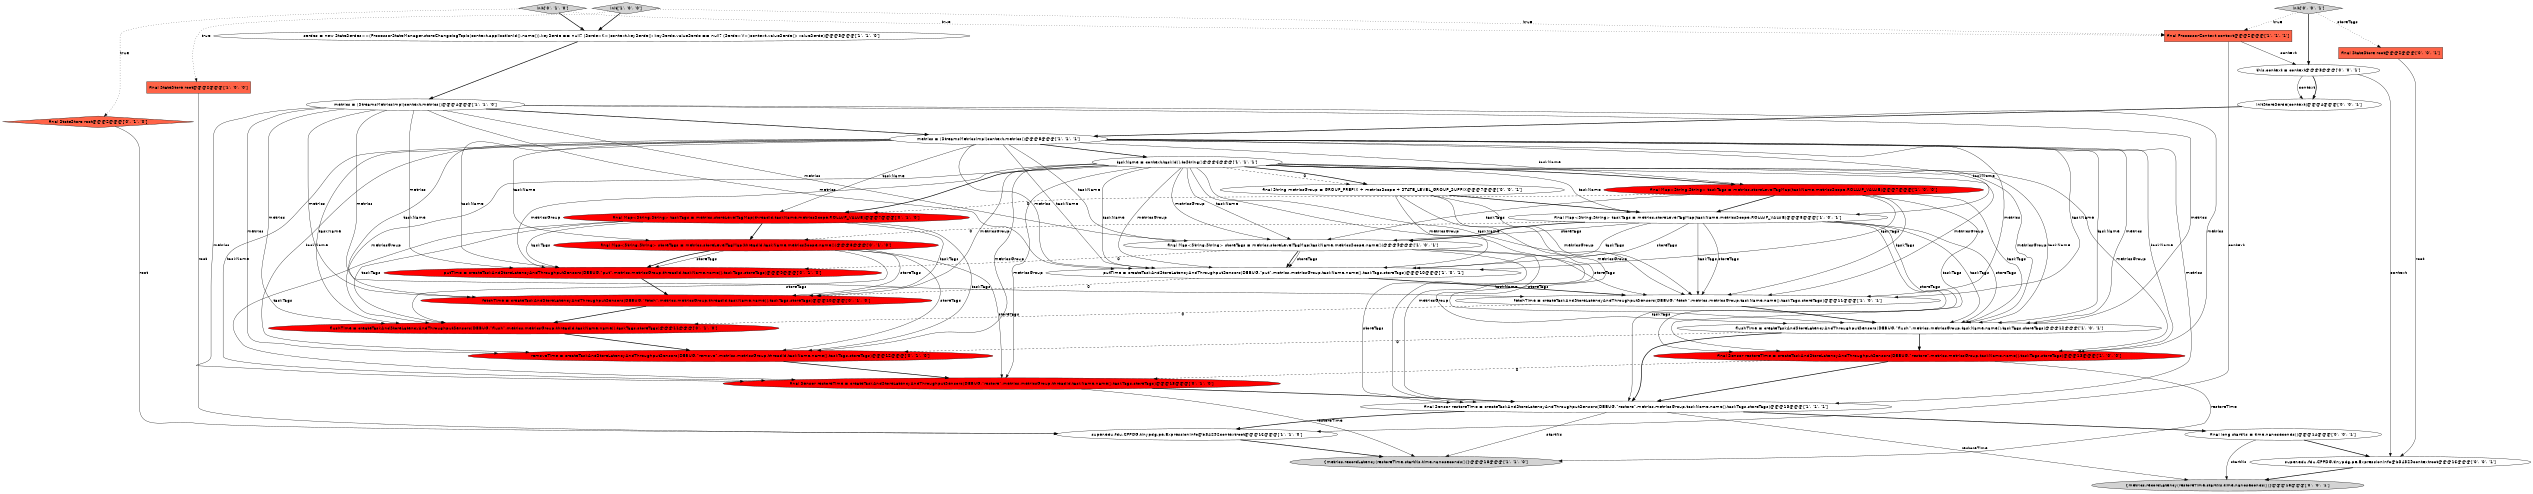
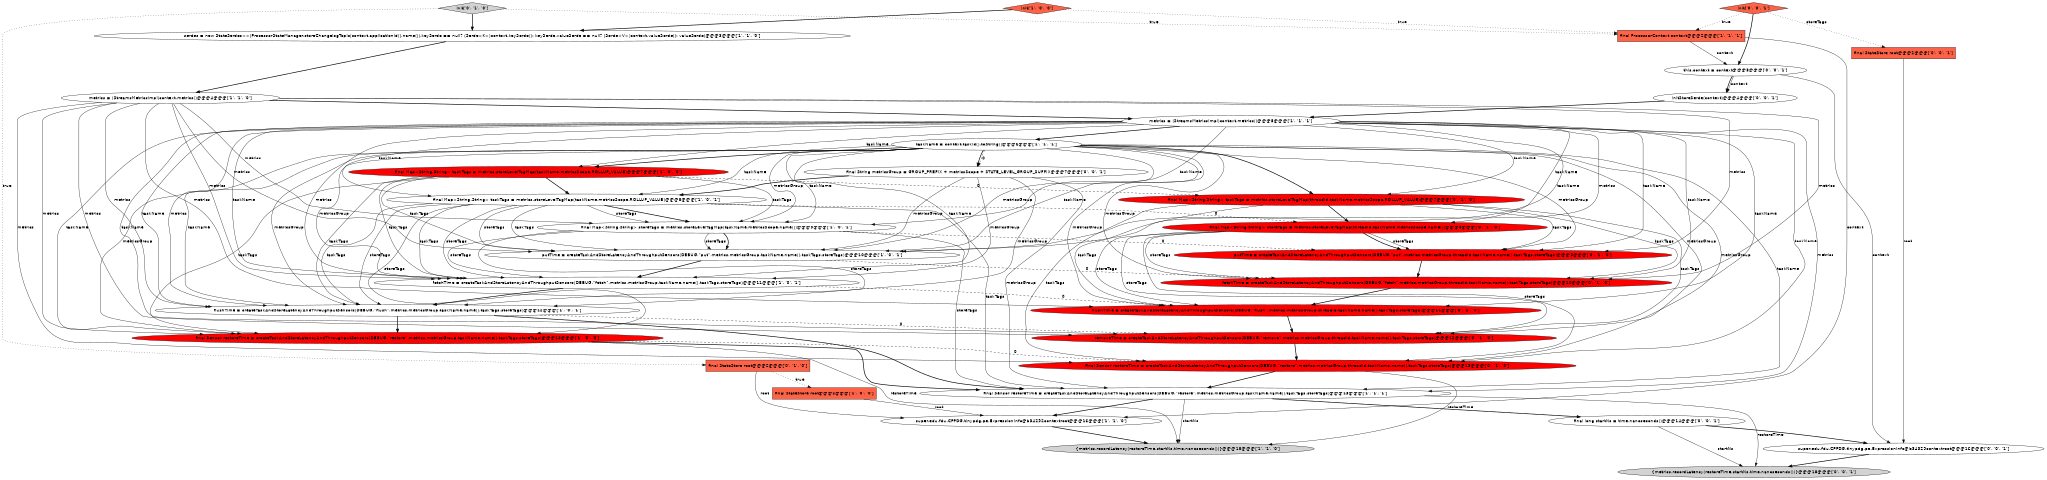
(626, 8) -> (1037, 8)
(2309, 8) -> (1754, 8)
(380, 18) -> (790, 379)
(98, 122) -> (758, 366)
